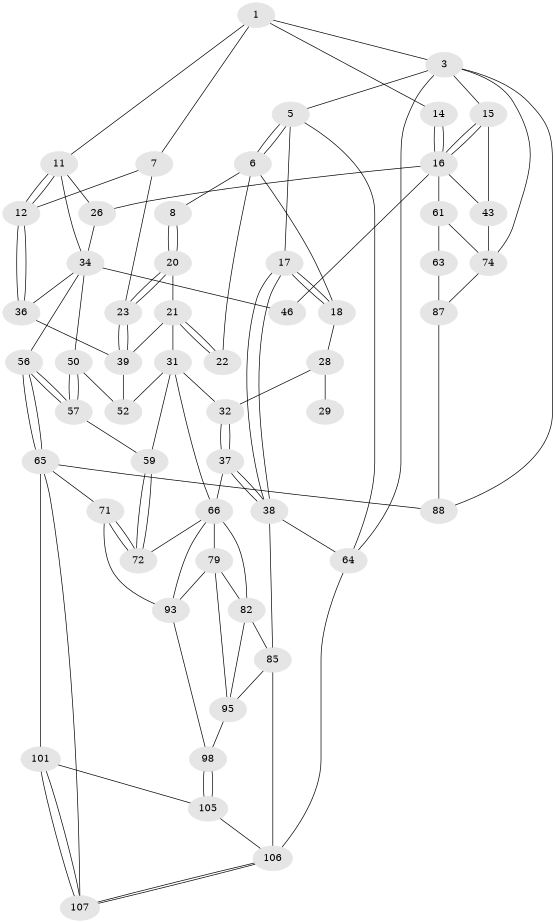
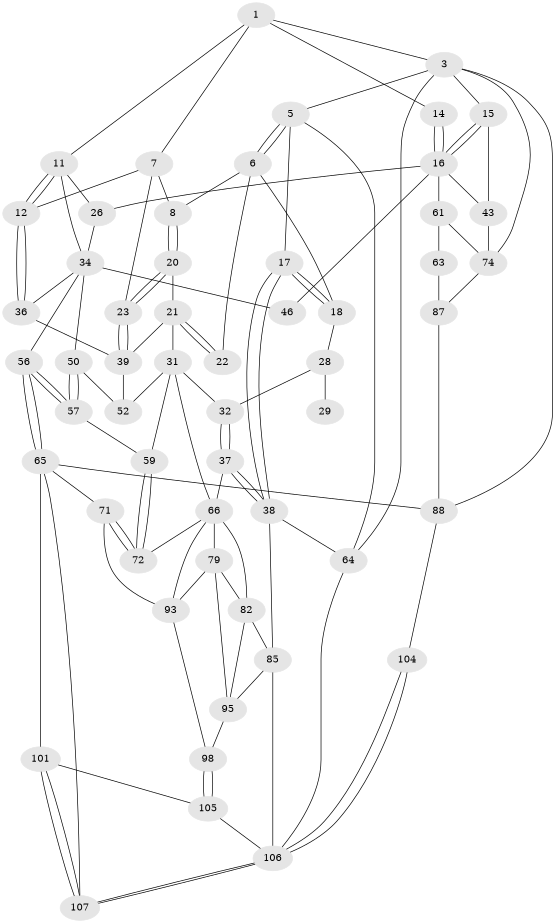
none -> (164, 189)
none -> (407, 660)
